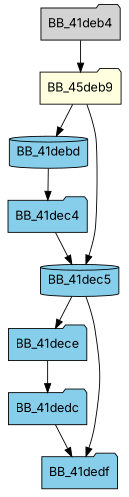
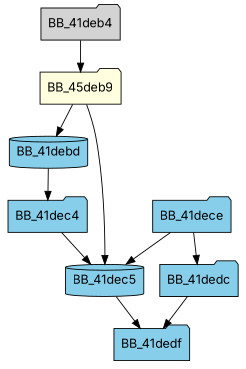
(66, 308) -> (152, 246)
